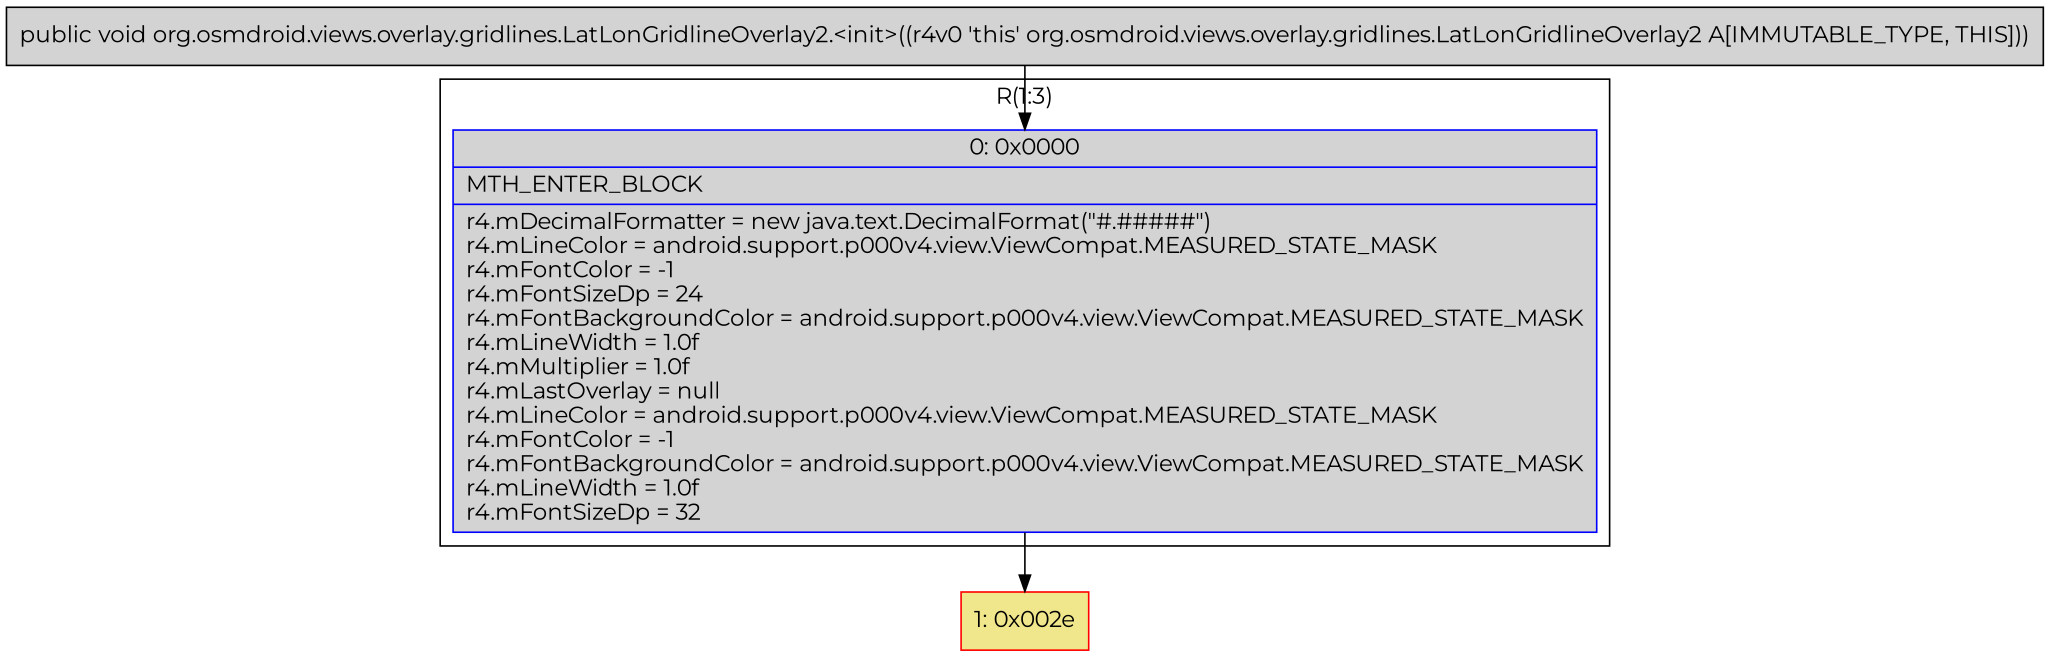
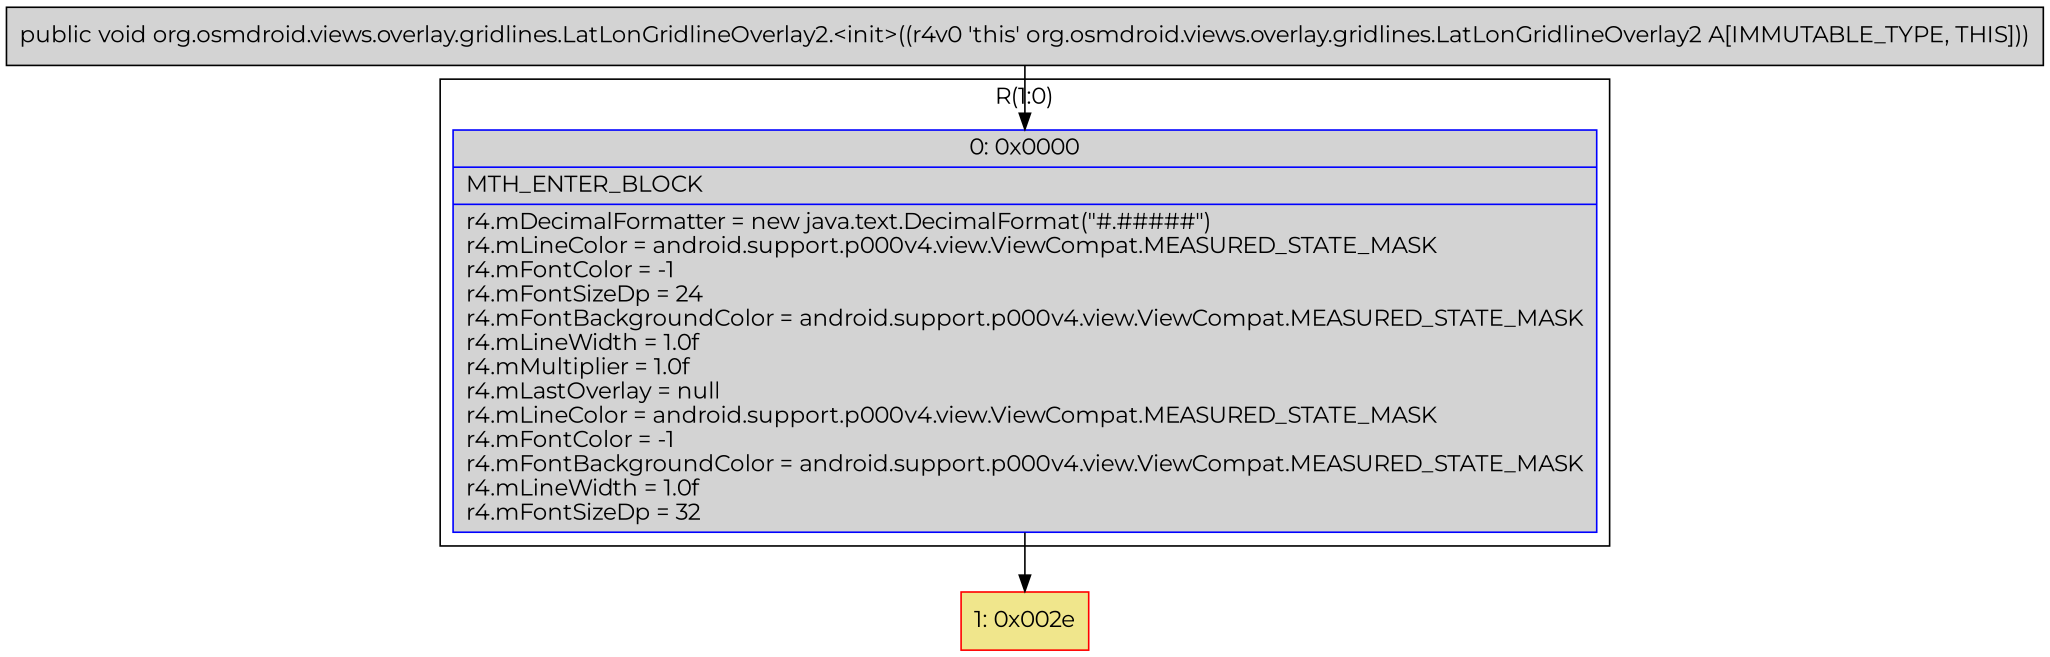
(1025, 98) -> (1025, 98)
